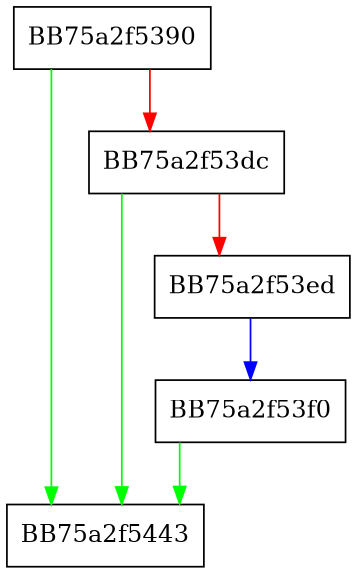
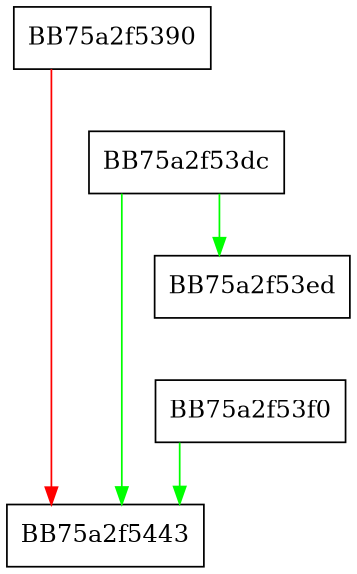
(150, 91) -> none
(219, 216) -> (219, 216)
(51, 278) -> (51, 278)
(251, 340) -> none
